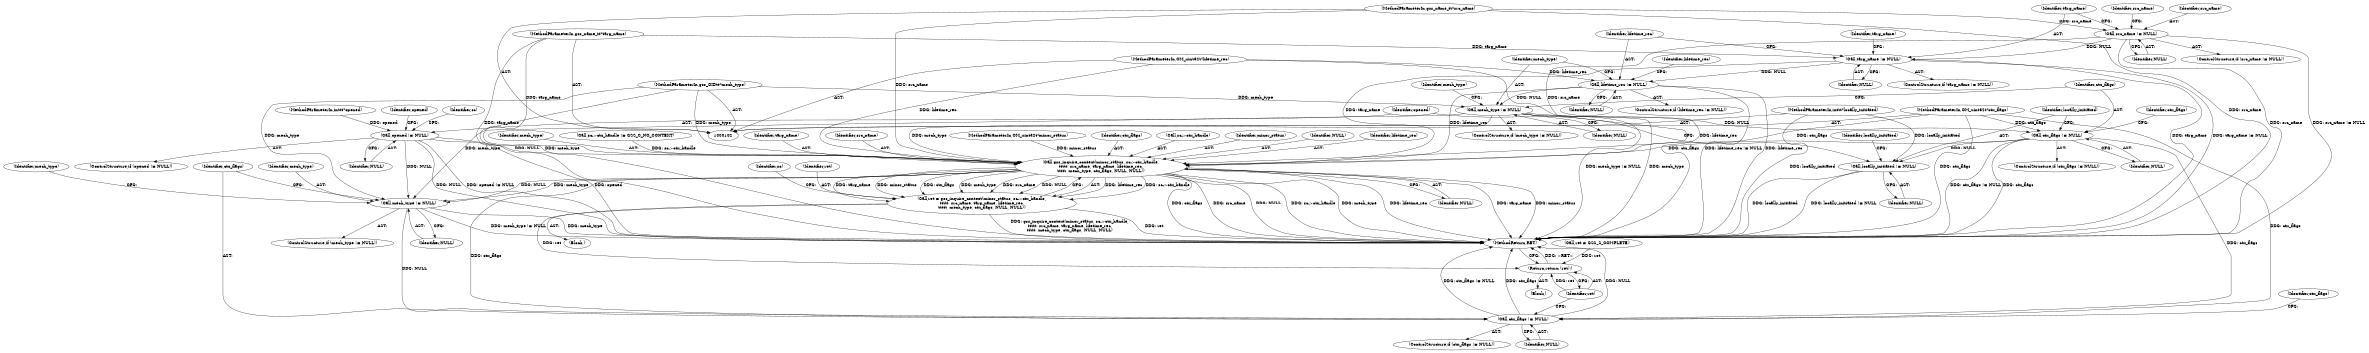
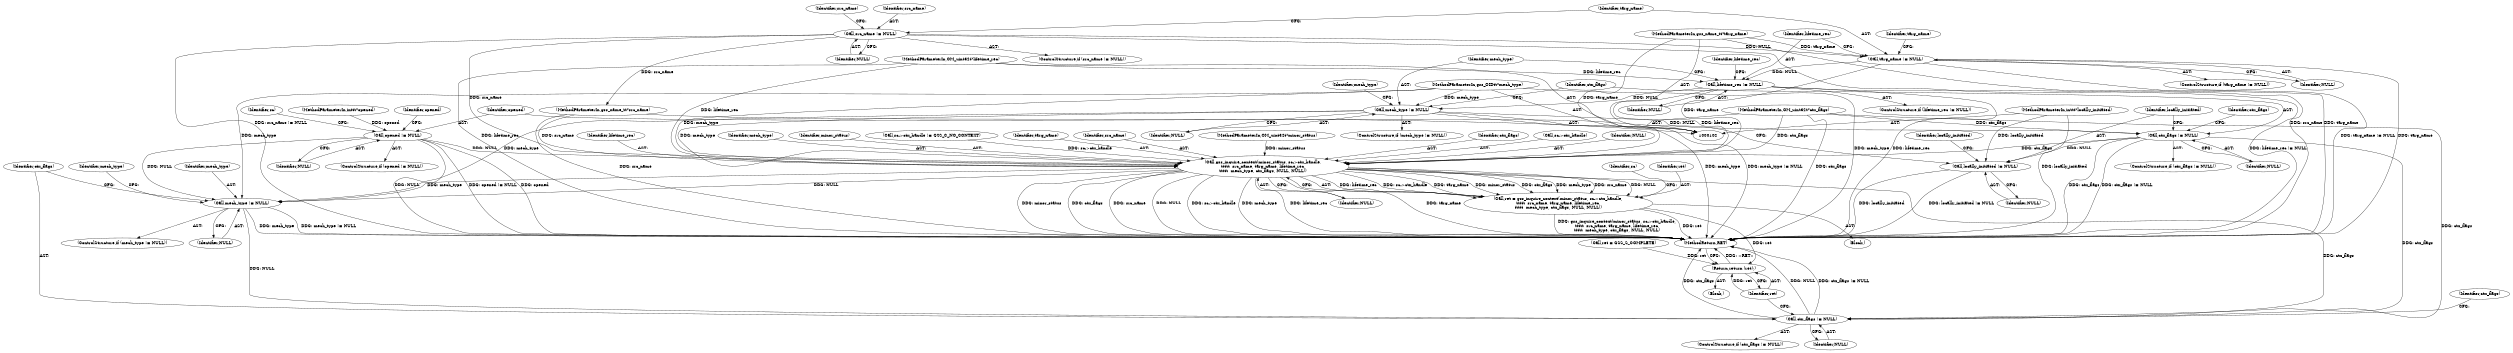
(1798, 12) -> (716, 51)
